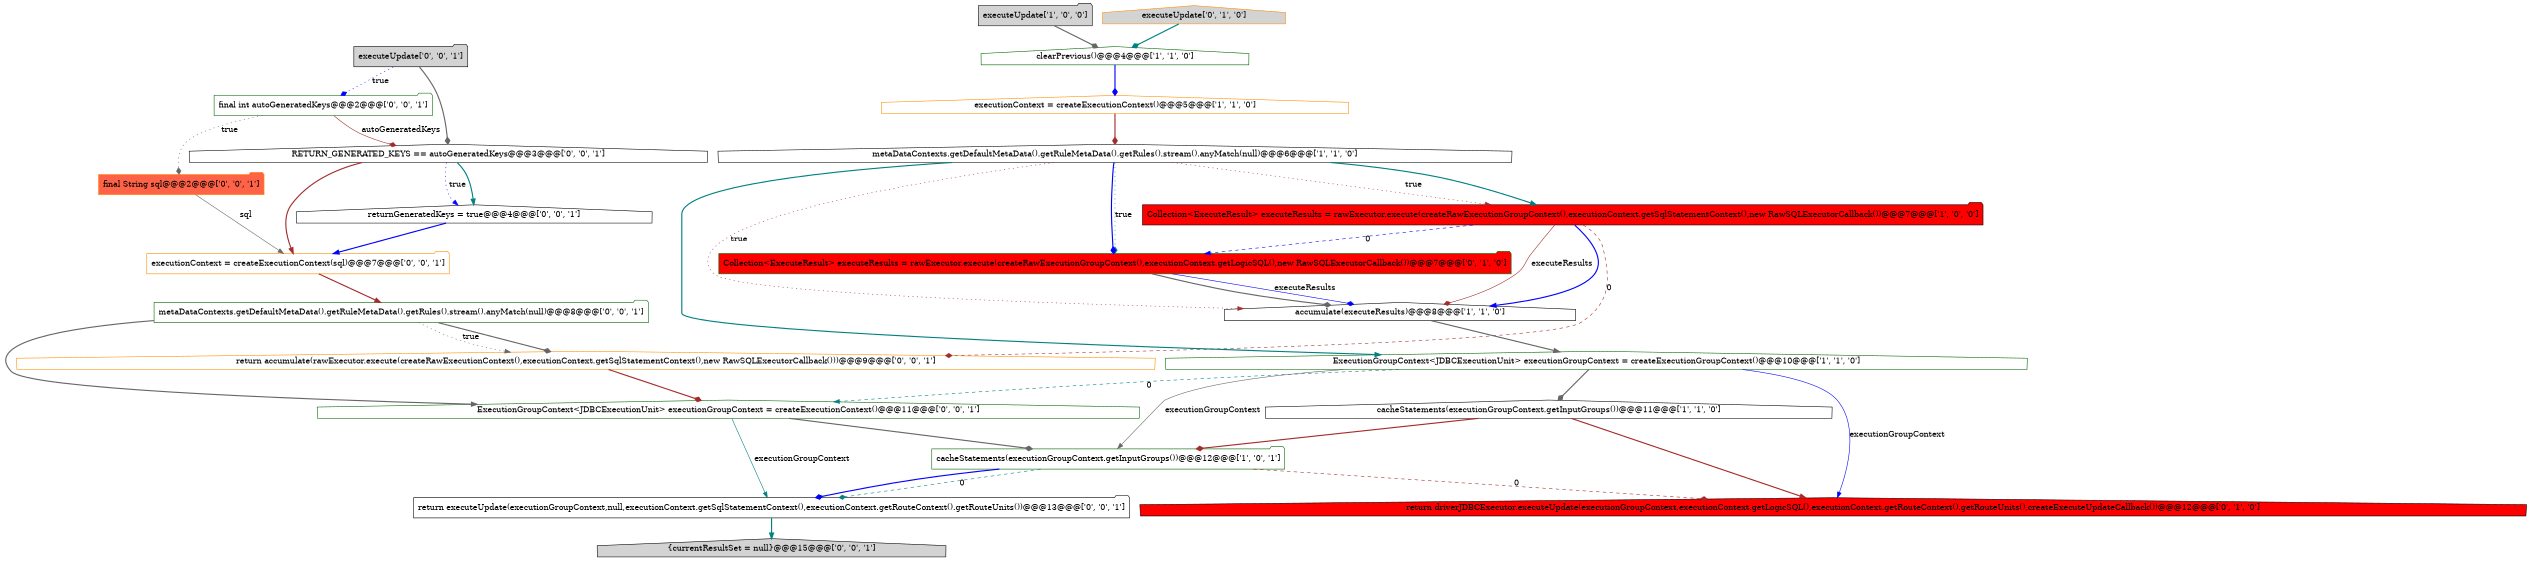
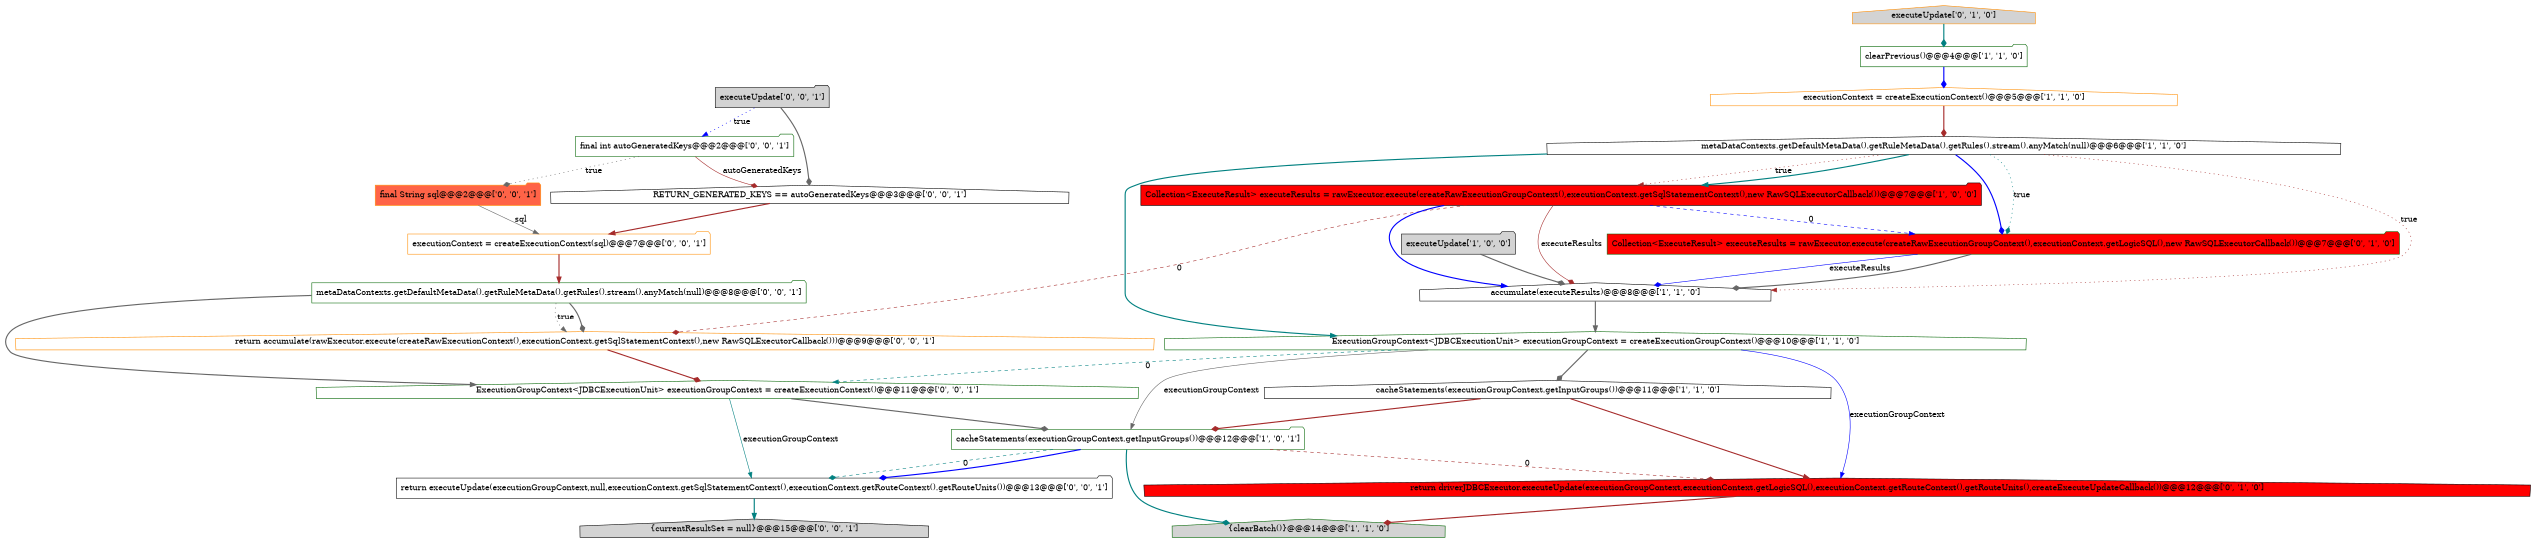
(1073, 35) -> (1519, 269)
(1115, 57) -> (1944, 57)
(370, 79) -> (731, 121)
(474, 215) -> none
none -> (1309, 529)
